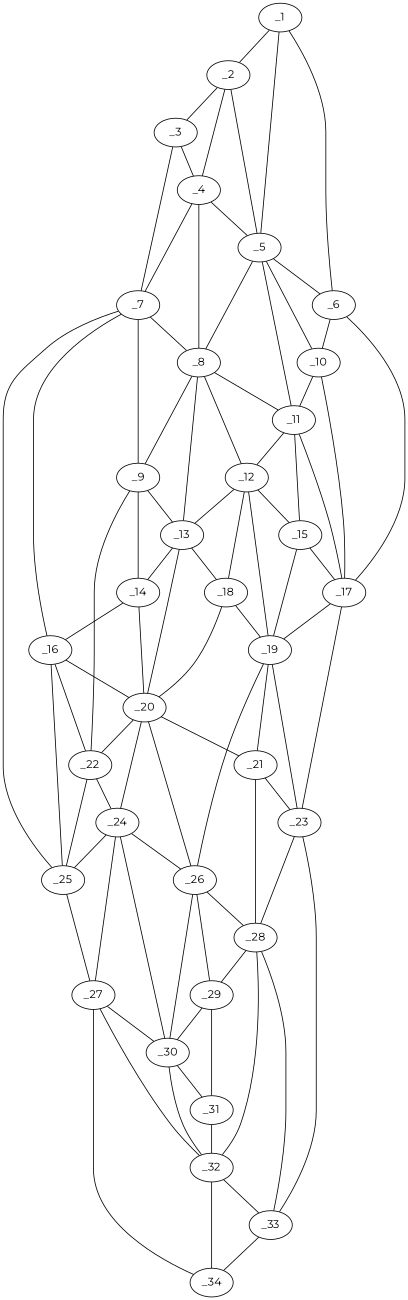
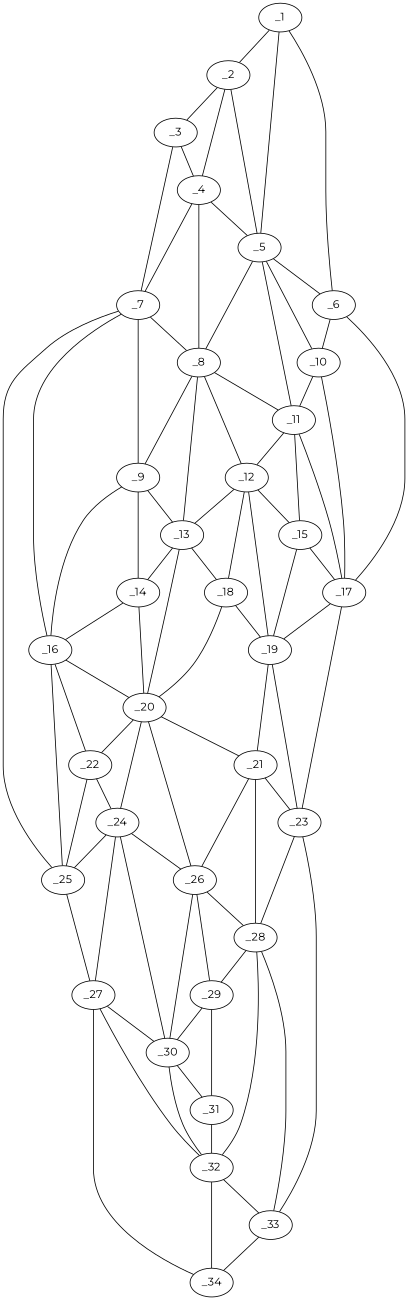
(94, 611) -> (68, 551)
(223, 762) -> (225, 823)
